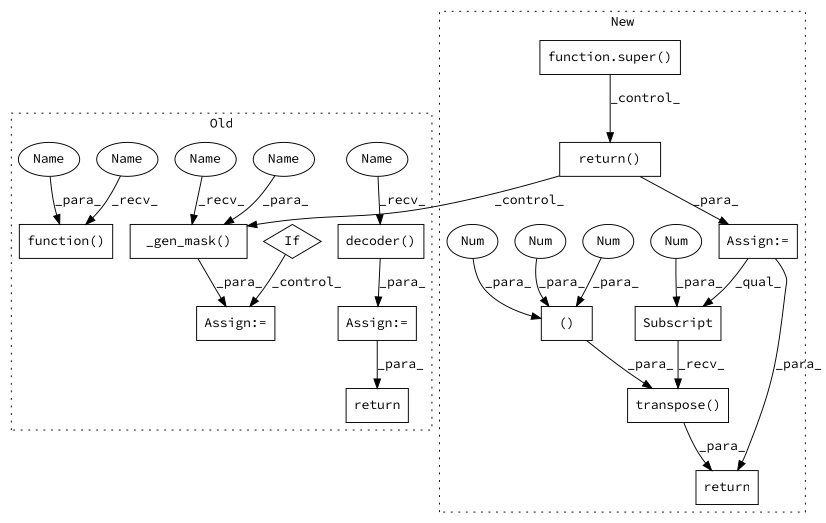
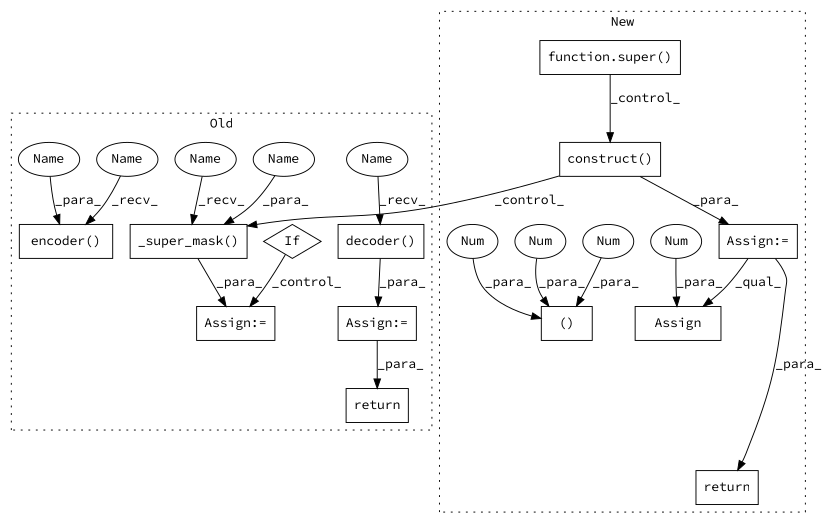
(610, 159) -> (610, 159)
(66, 241) -> (66, 241)
(189, 241) -> (189, 241)
(678, 323) -> (678, 323)
(678, 406) -> none
